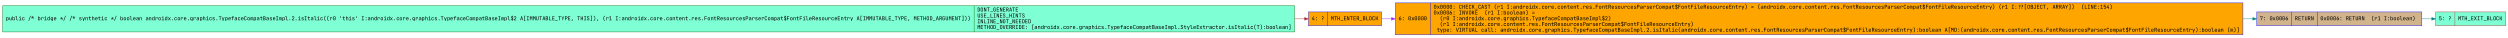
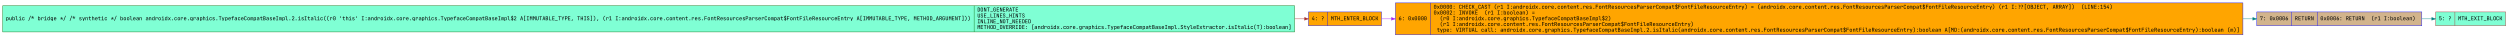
(1486, 13) -> (1486, 13)
